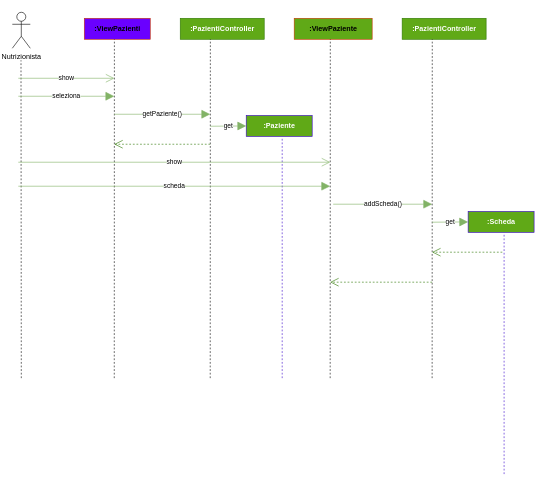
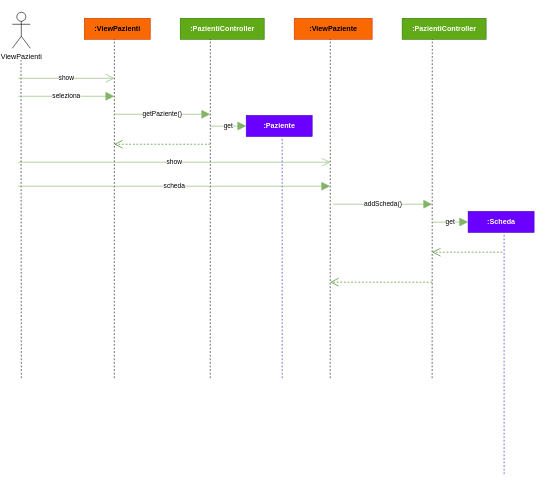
(117, 29) -> (117, 29)
(333, 29) -> (333, 29)
(22, 57) -> (22, 57)
(279, 126) -> (279, 126)
(501, 222) -> (501, 222)
